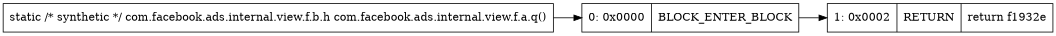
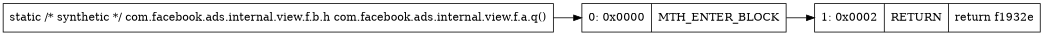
(725, 17) -> (719, 17)
